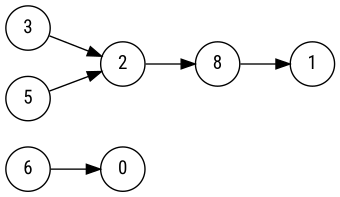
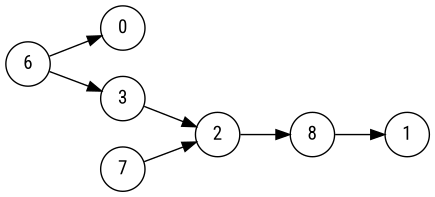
none -> (69, 79)
(28, 99) -> (123, 169)
